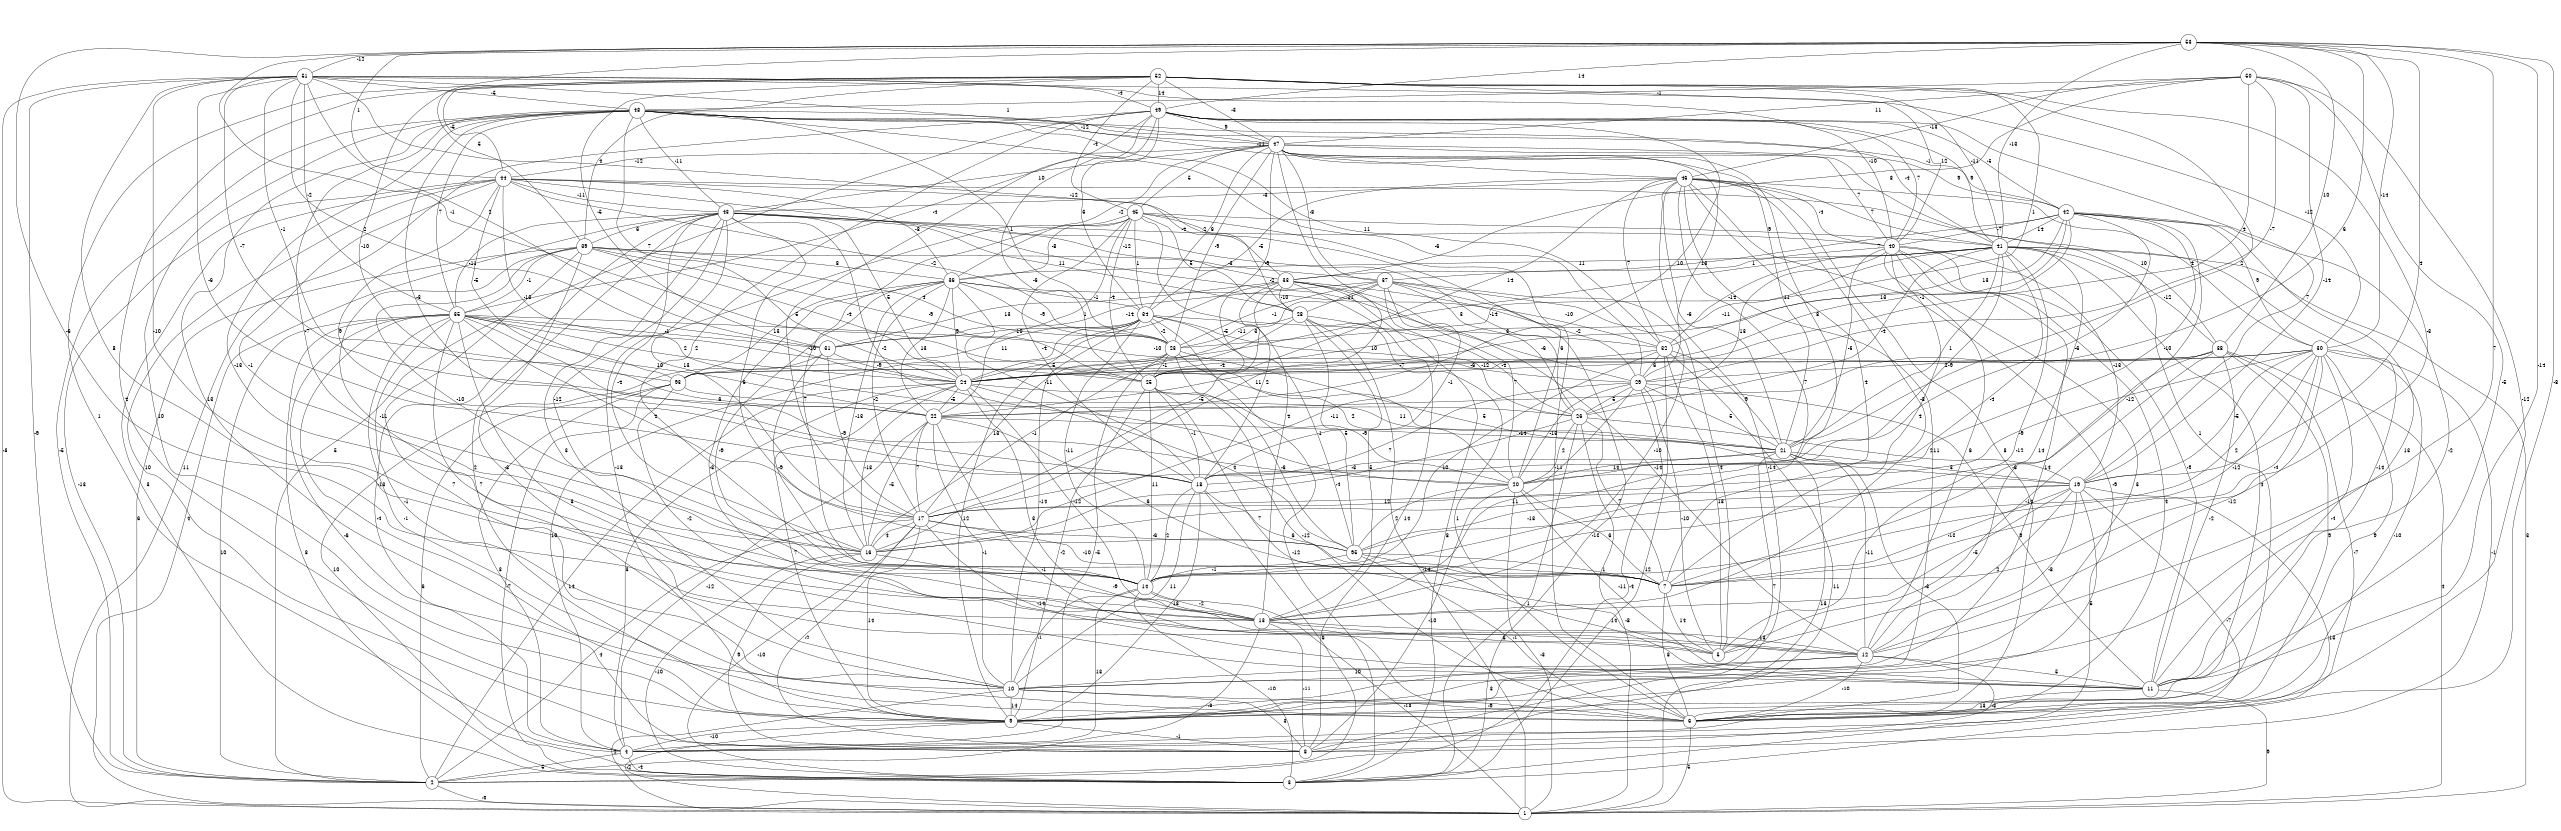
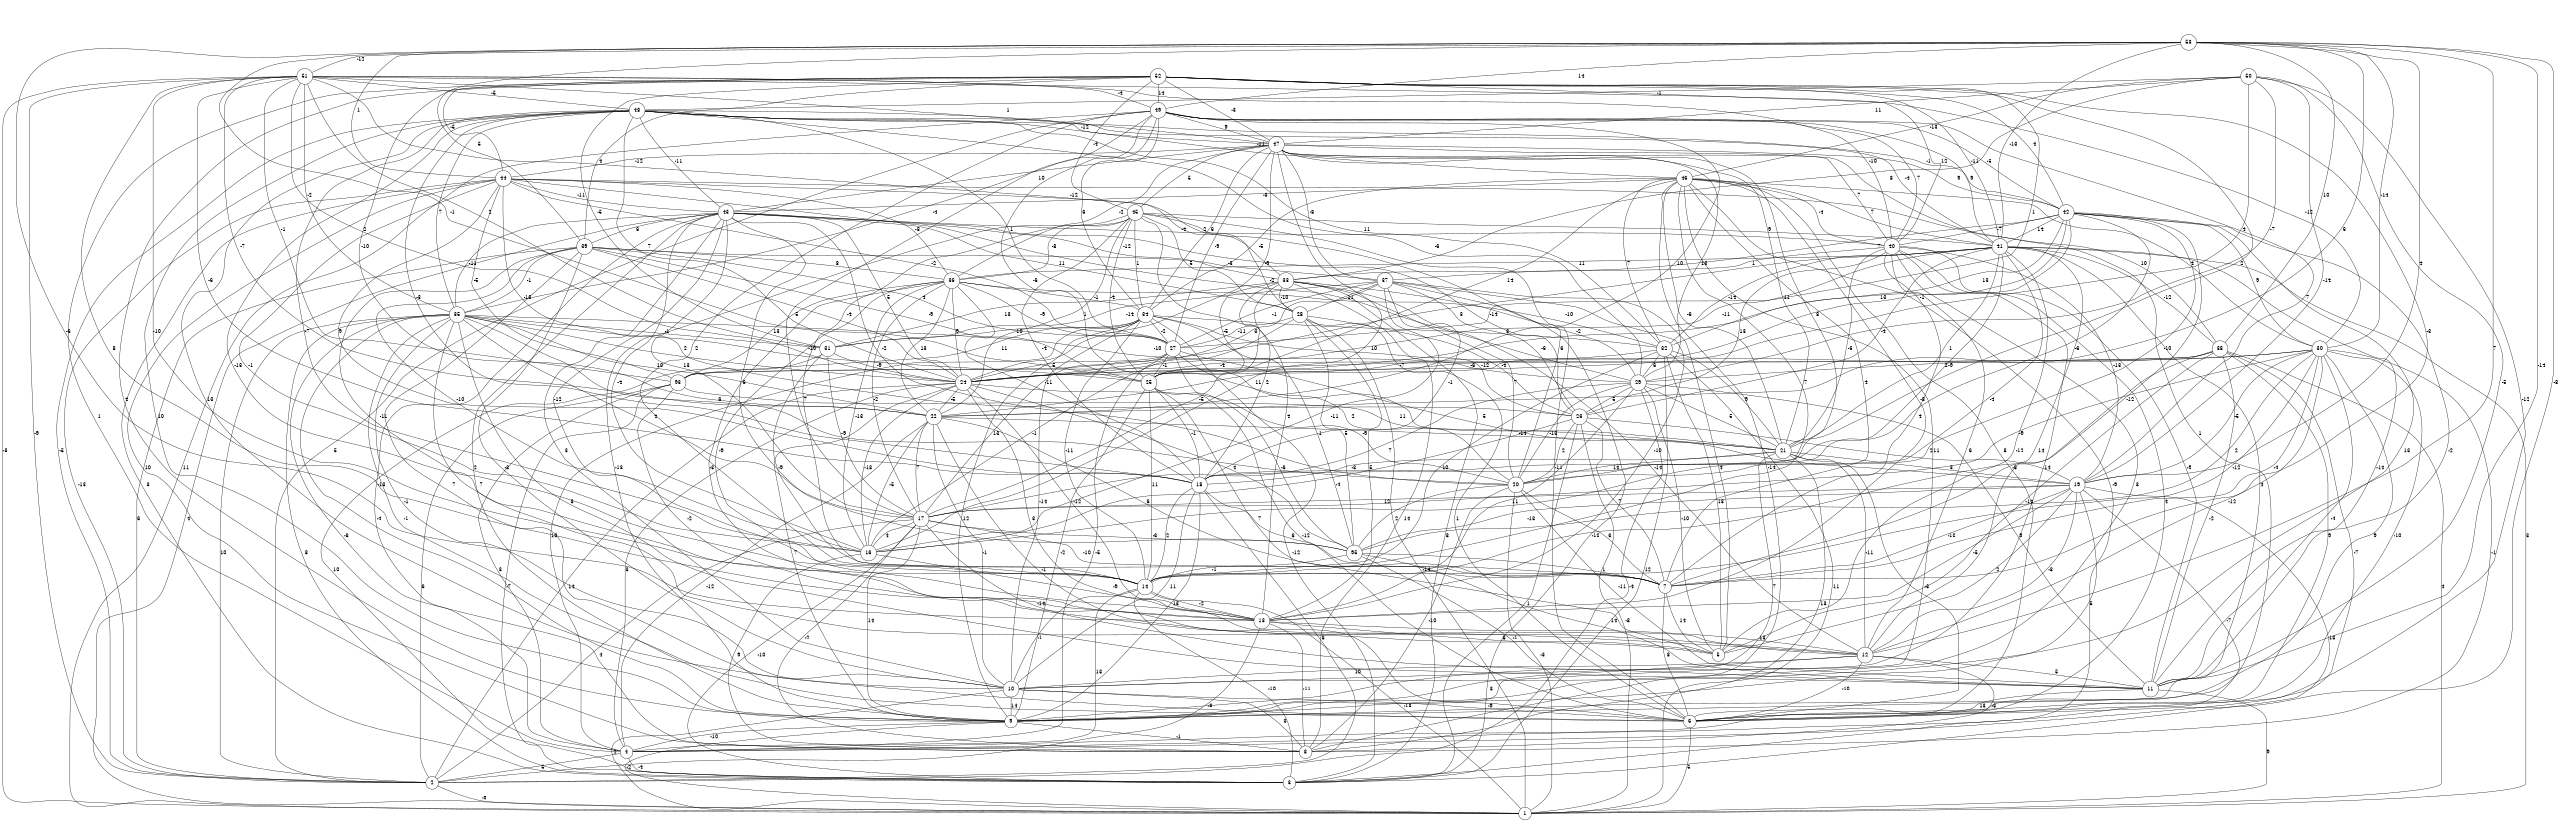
none -> (1875, 94)
(1173, 349) -> (1173, 349)
(808, 771) -> none
